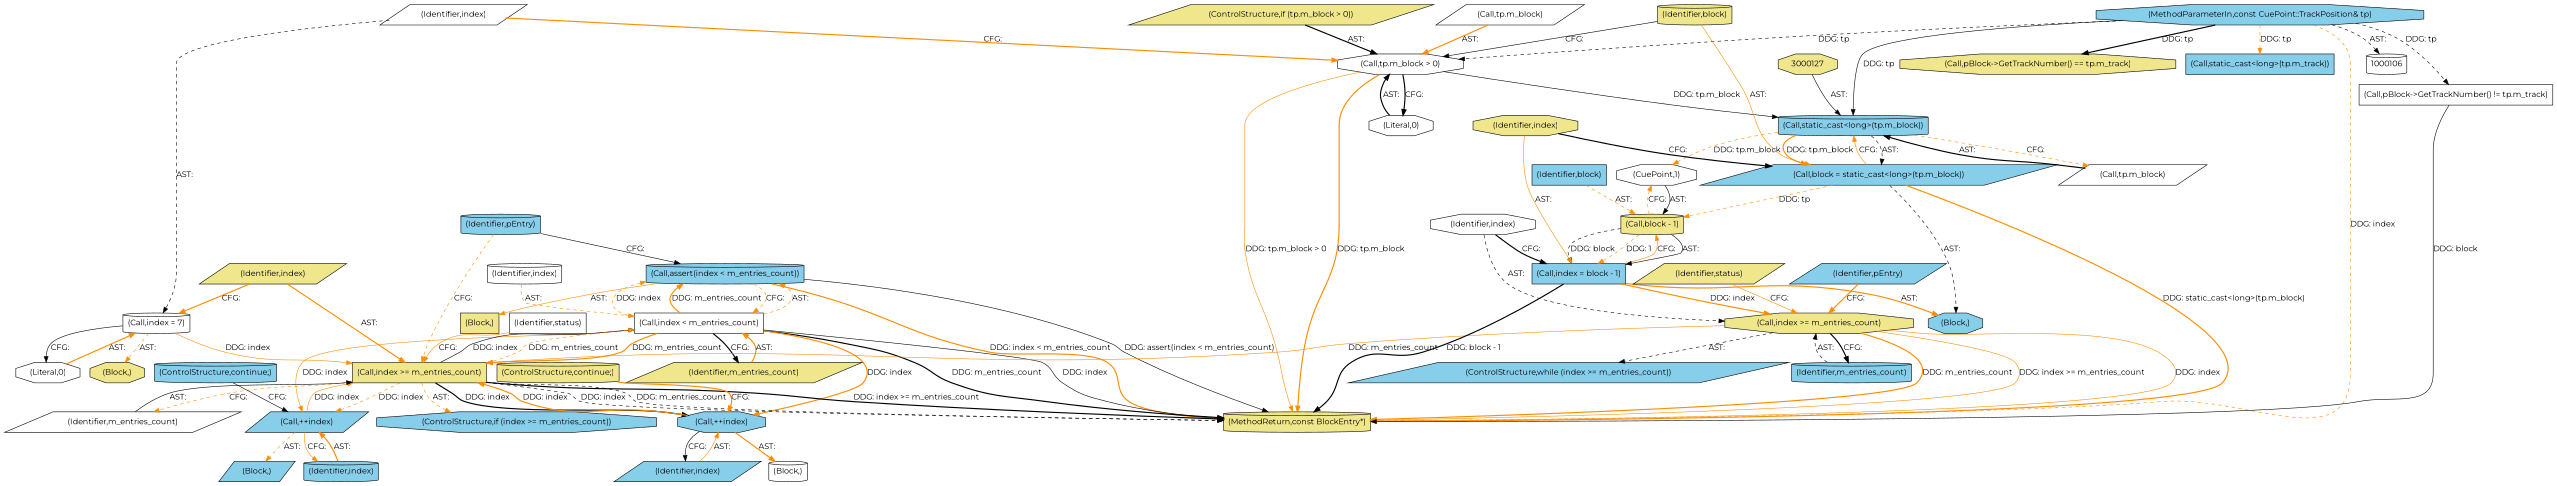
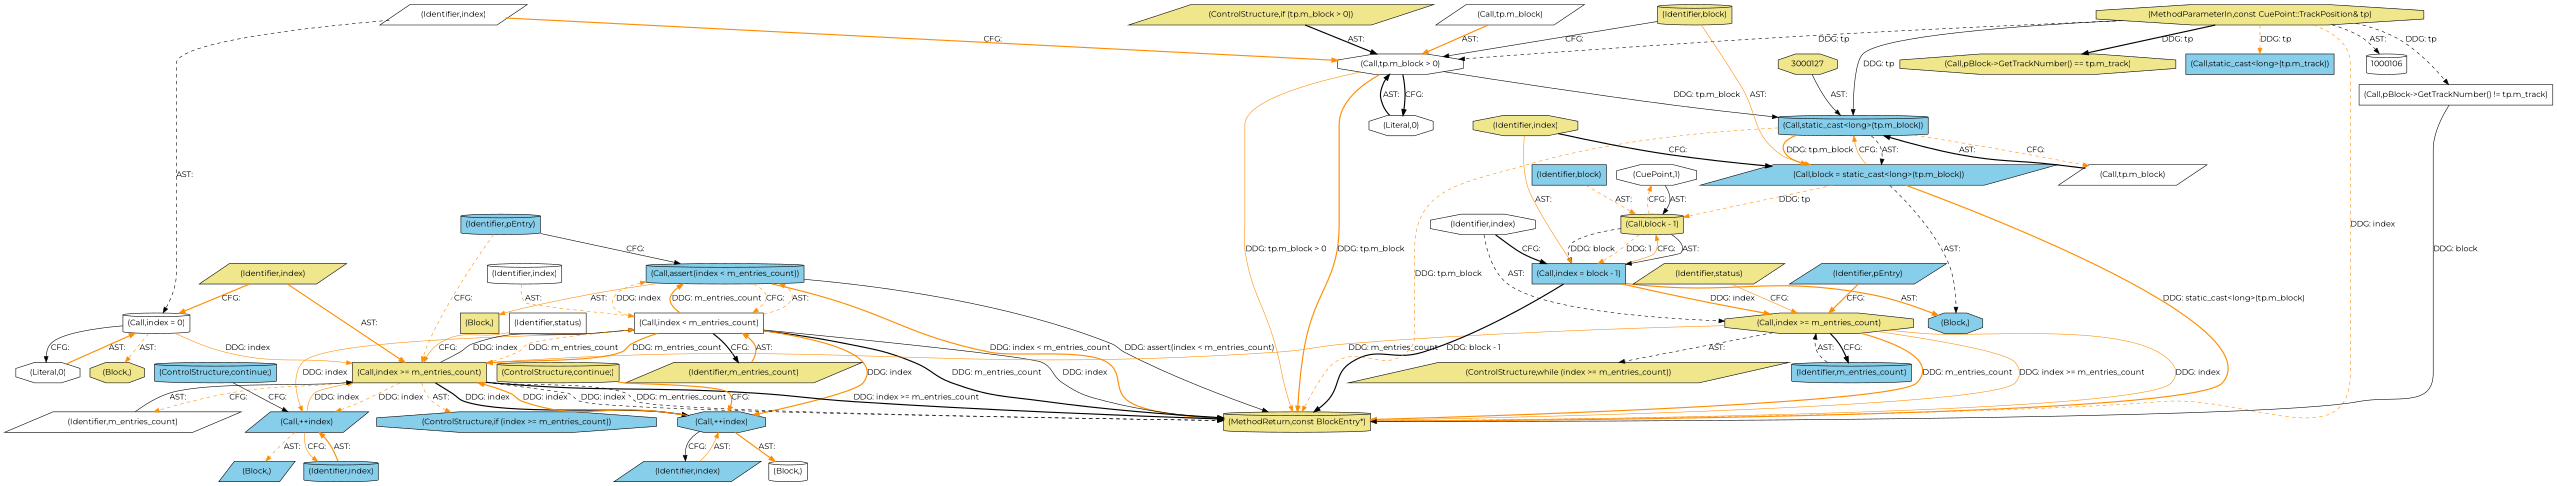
(2260, 15) -> (2260, 15)
(1726, 142) -> (1462, 184)
(156, 323) -> (156, 323)
(1569, 373) -> (1569, 373)
